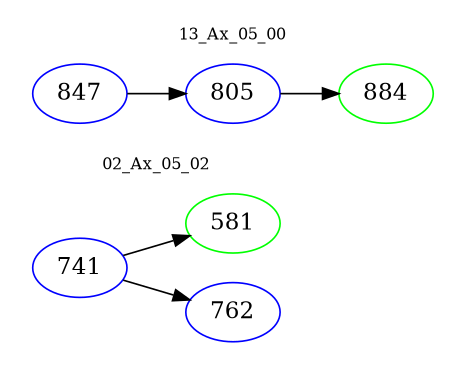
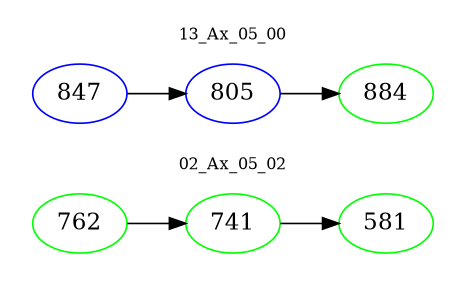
(80, 268) -> (233, 223)
(148, 288) -> (148, 223)
(233, 312) -> (80, 223)
